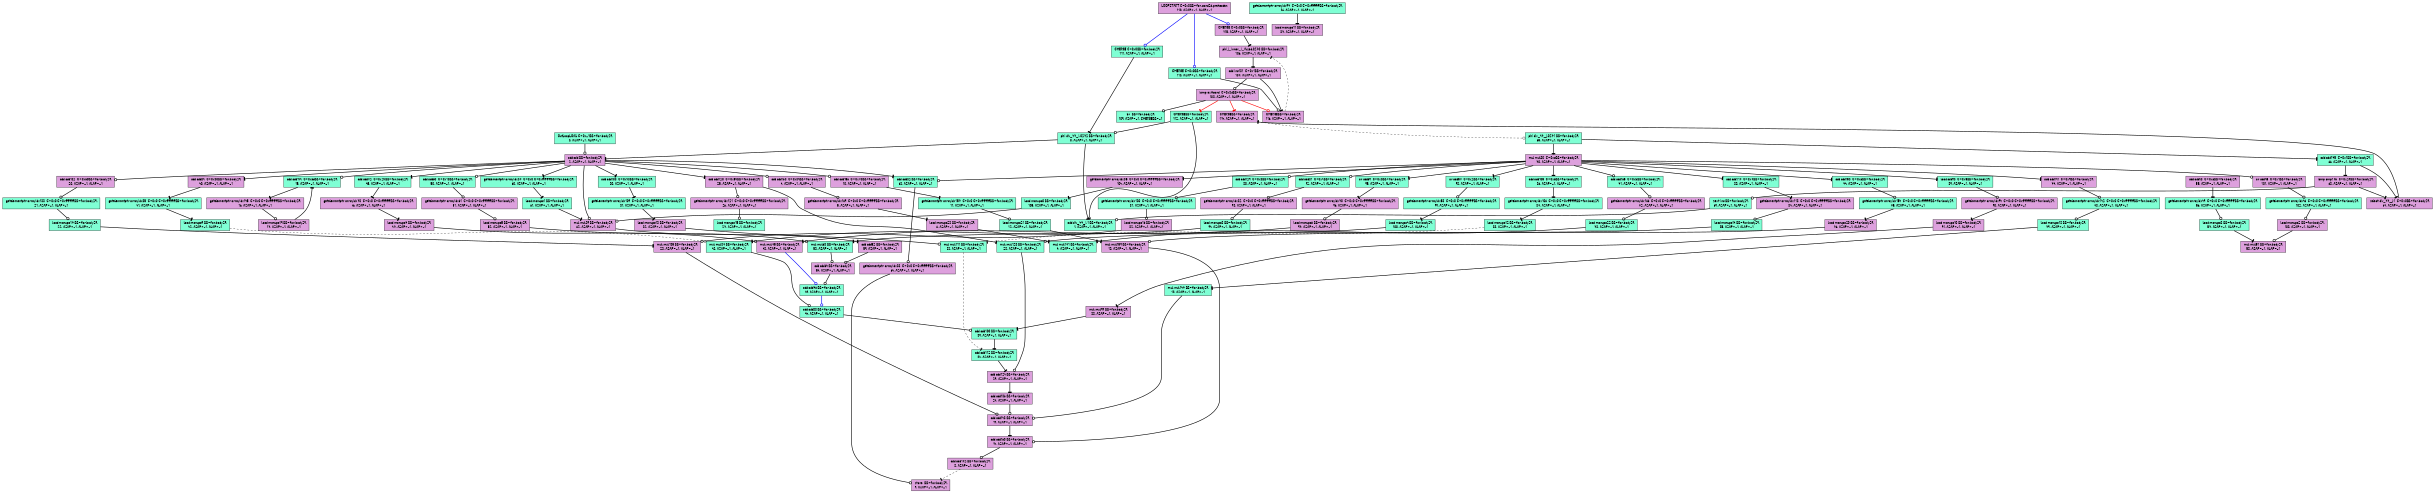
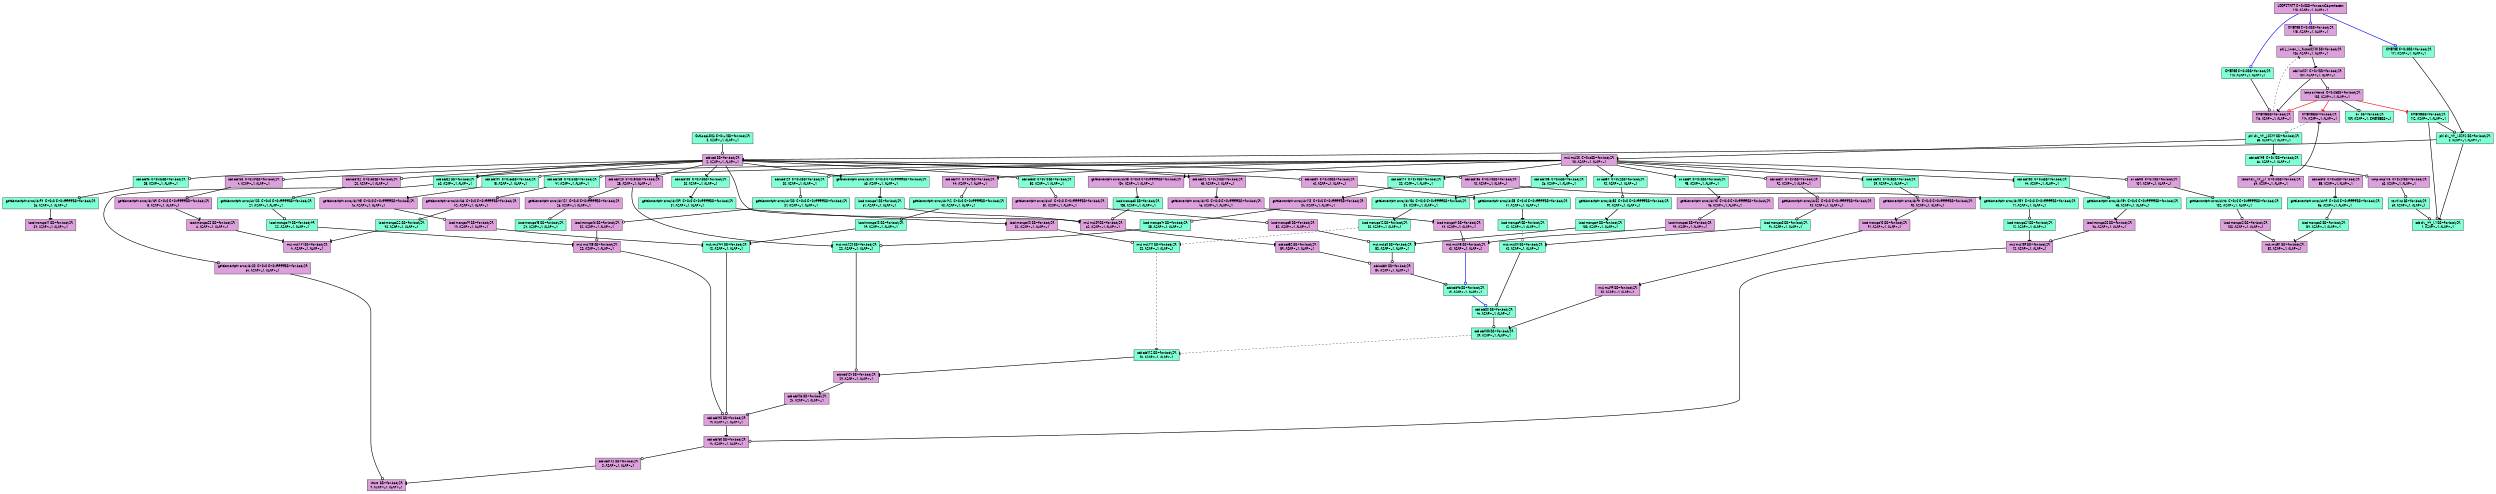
(405, 169) -> (1021, 167)
(2345, 170) -> (2334, 170)
none -> (161, 182)
(383, 182) -> (1217, 182)
(1323, 182) -> (1794, 182)
(2372, 192) -> none
(308, 207) -> (599, 238)
(75, 225) -> (292, 225)
(1073, 247) -> (307, 247)
(994, 344) -> (1326, 344)
(951, 474) -> (501, 475)
